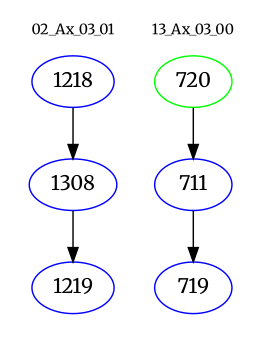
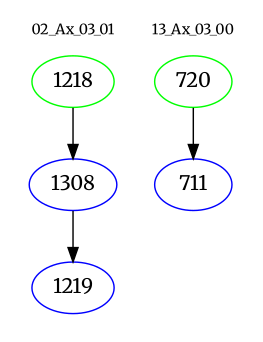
(73, 82) -> (73, 82)
(193, 288) -> none
